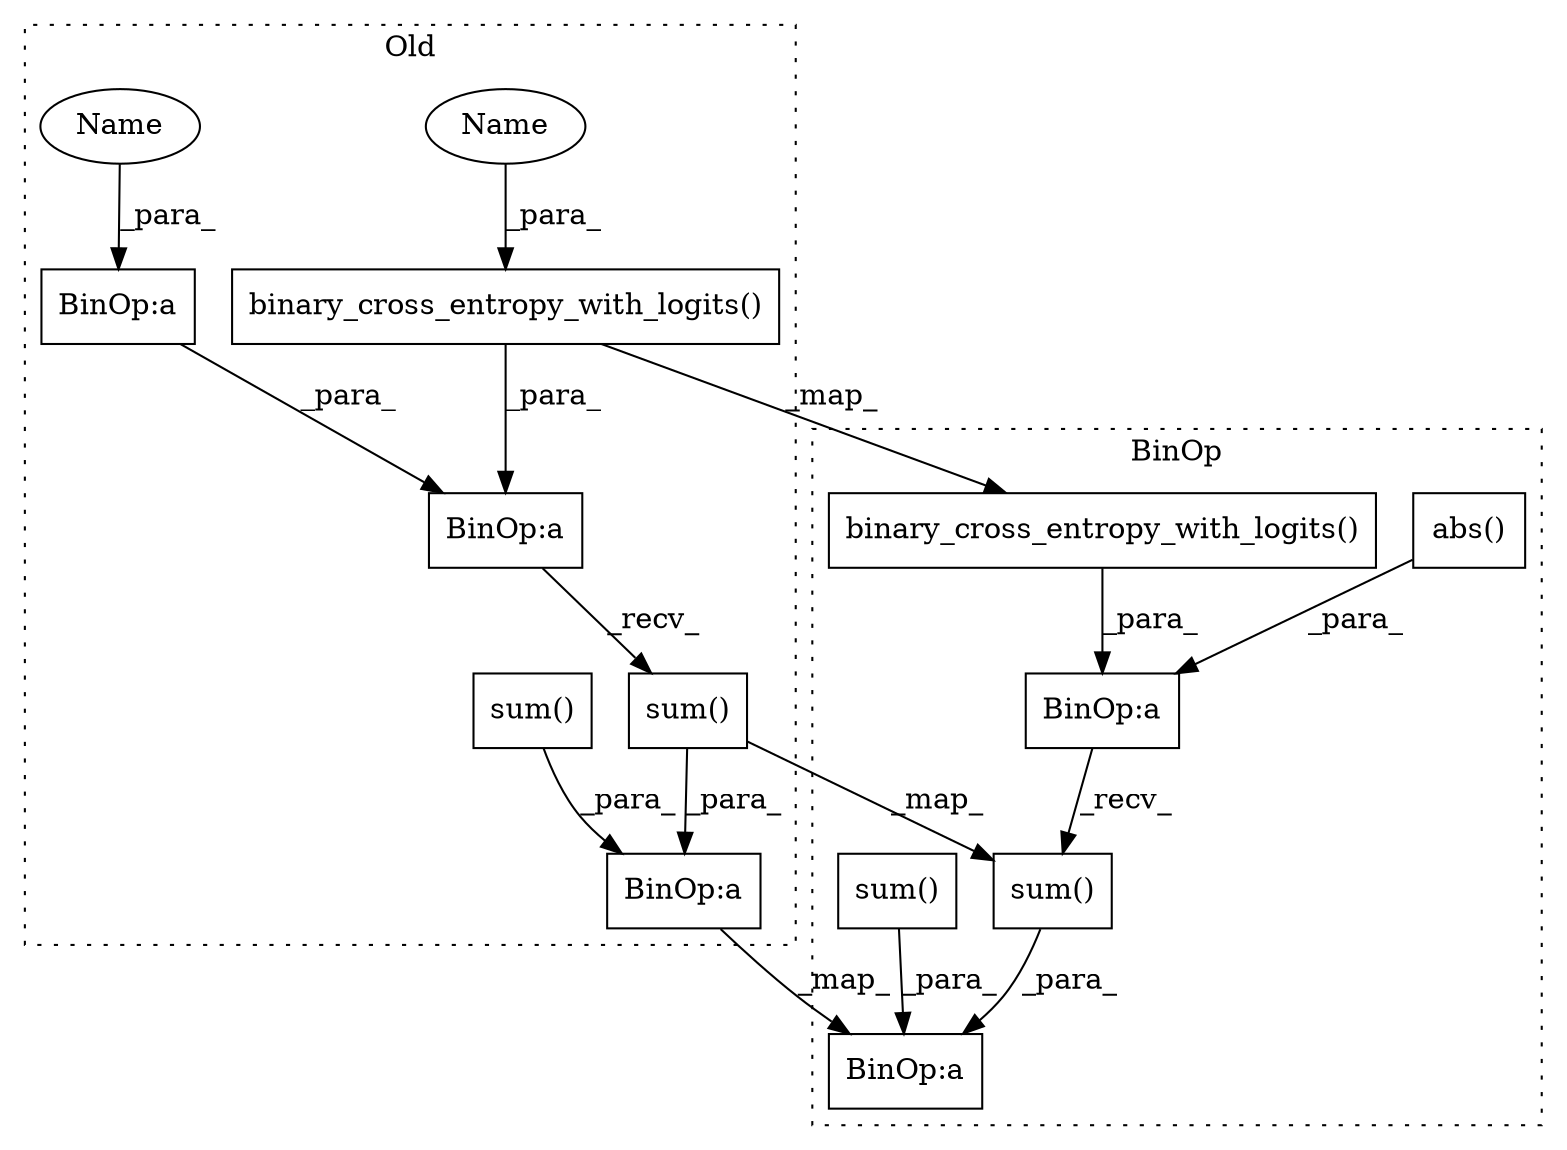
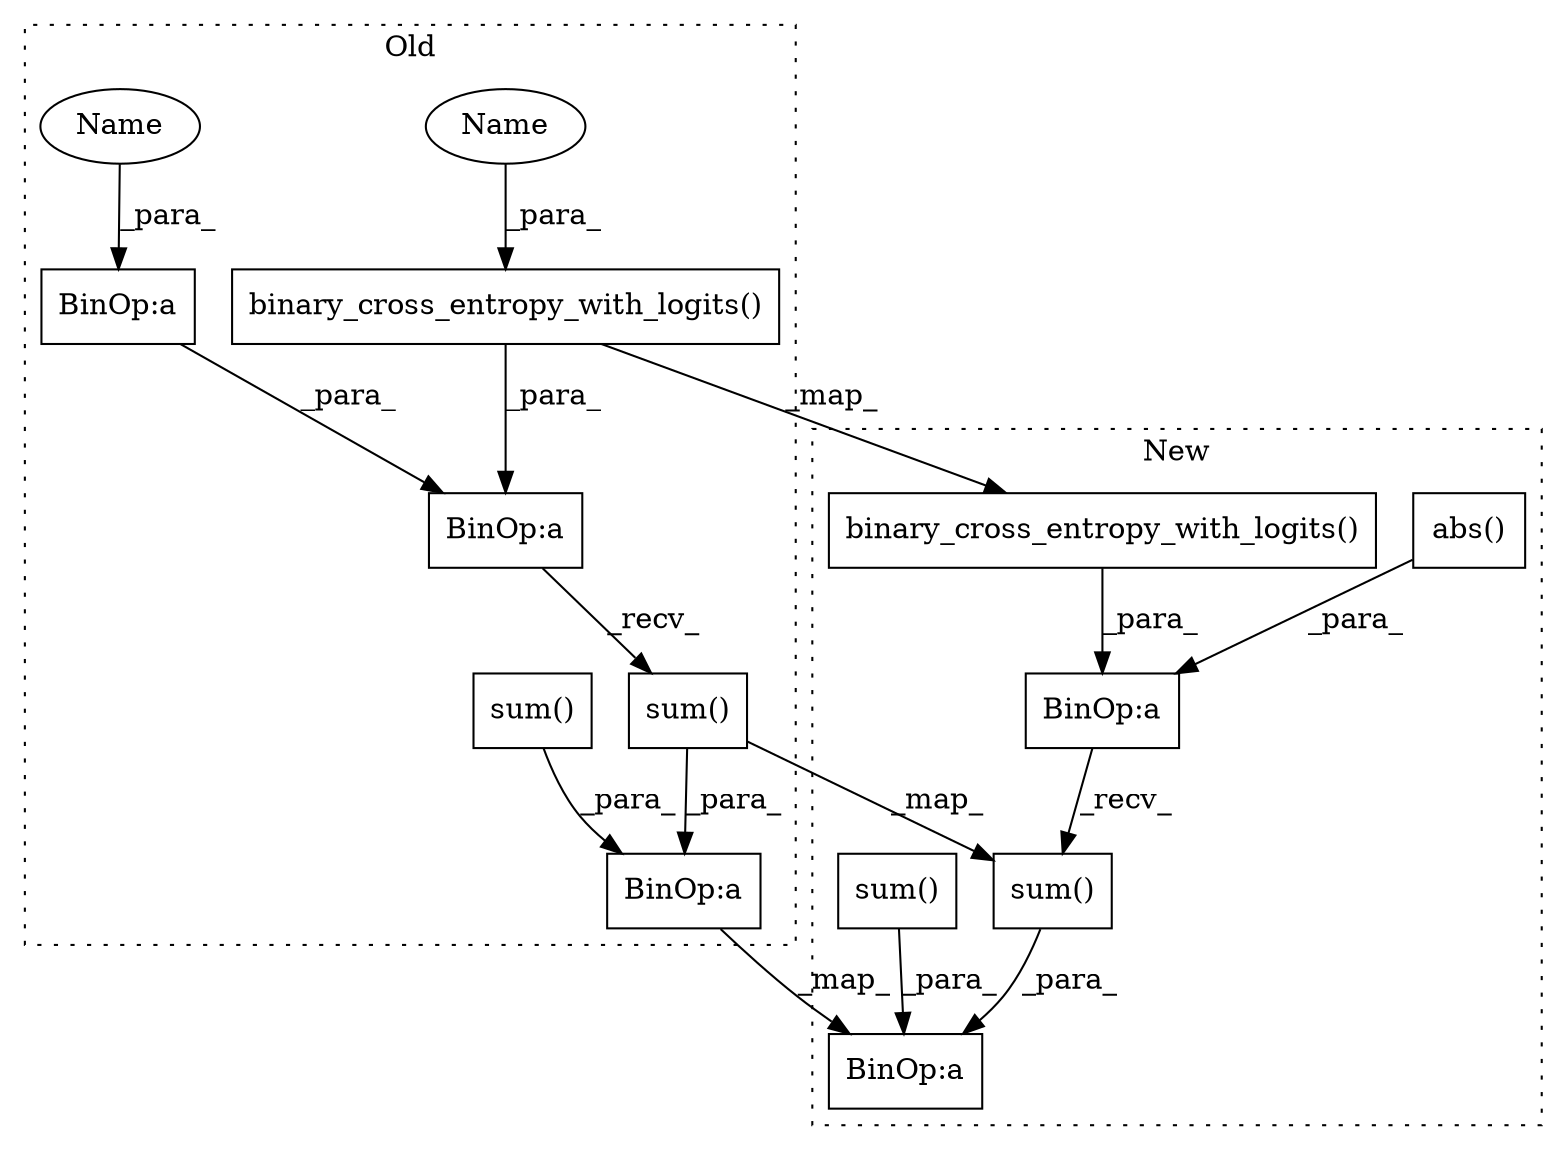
(1177, 453) -> (1177, 453)
